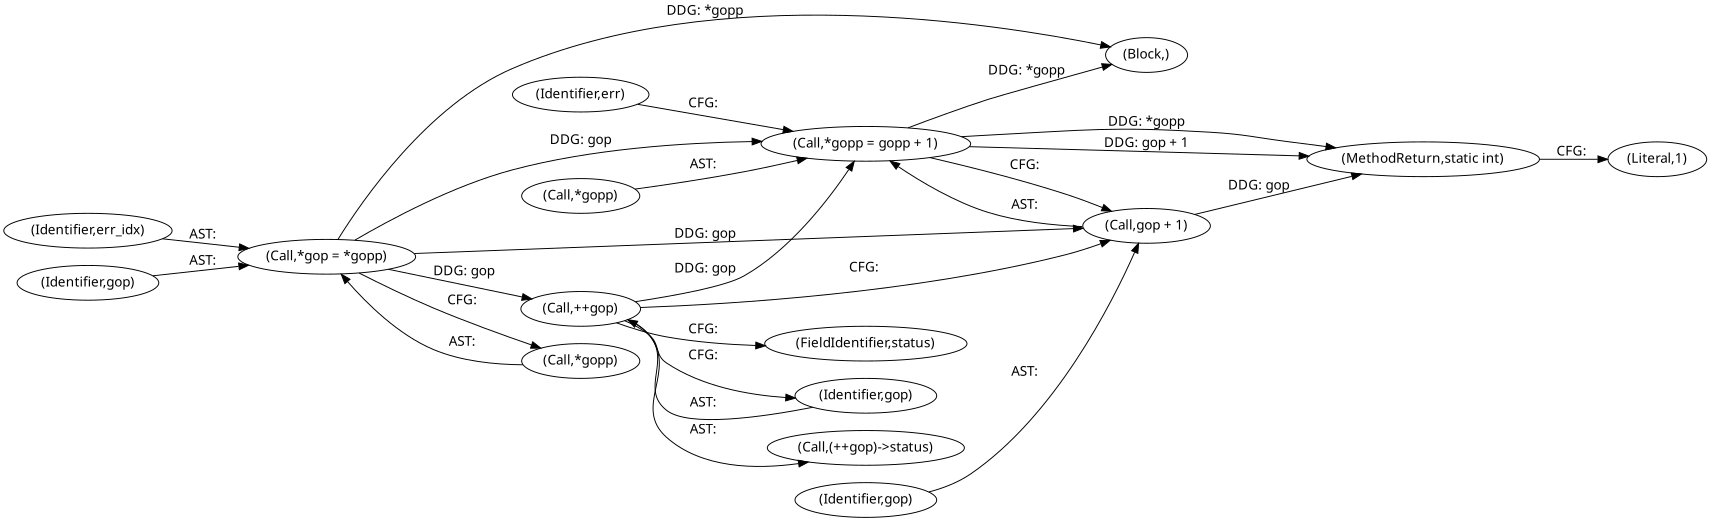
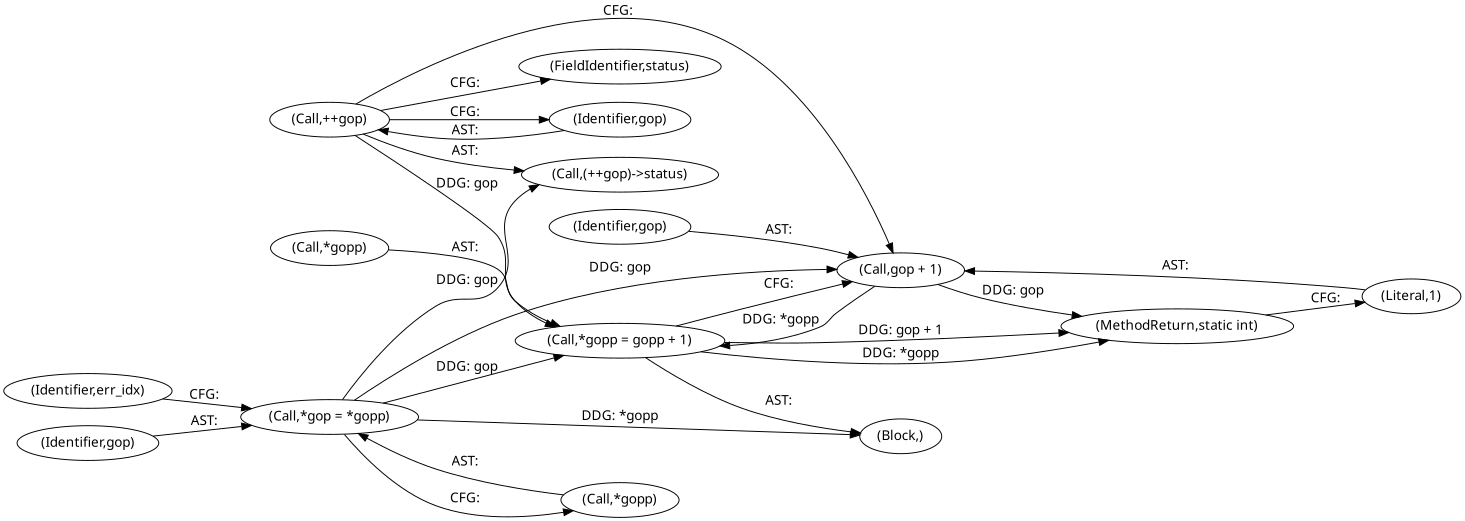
(1027, 71) -> (781, 401)
(581, 95) -> none
(1027, 205) -> (781, 320)
(205, 235) -> (206, 395)
none -> (1170, 277)
(455, 283) -> (457, 300)
